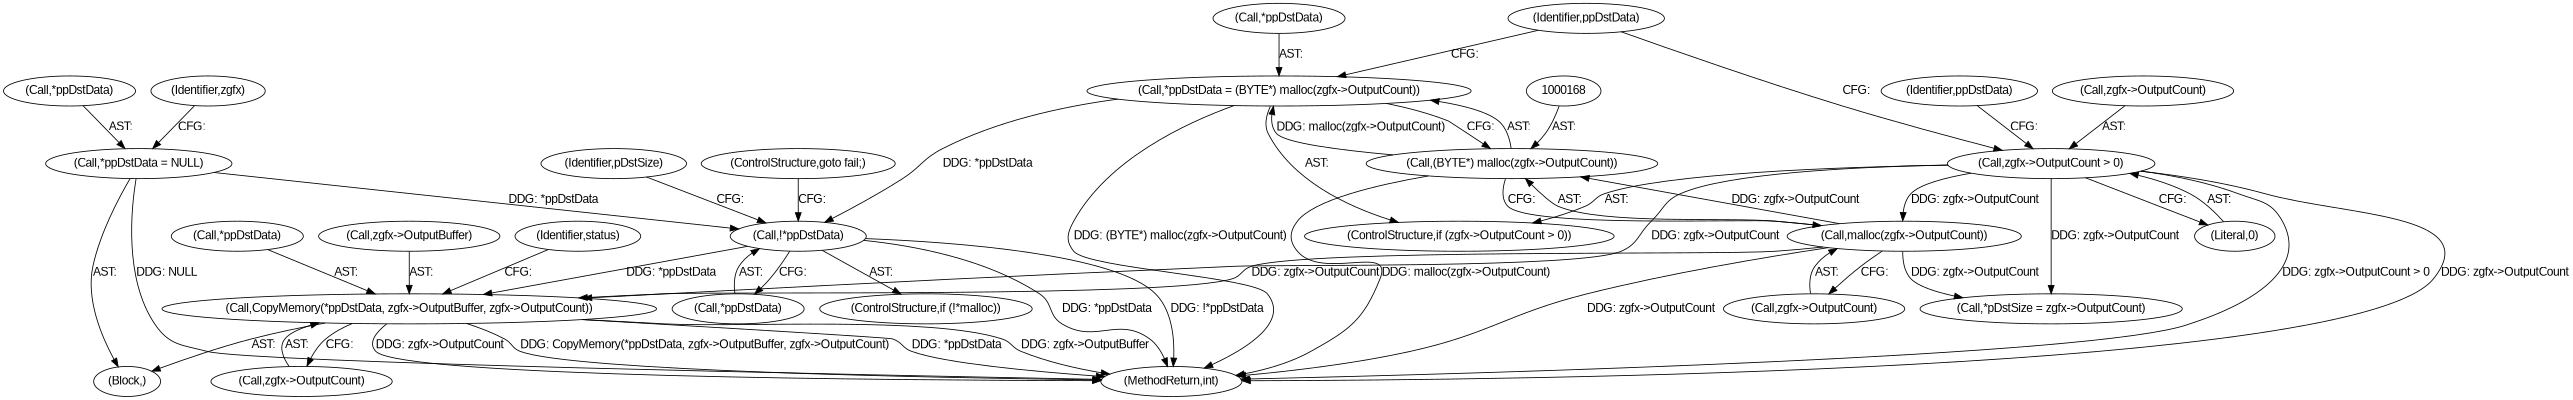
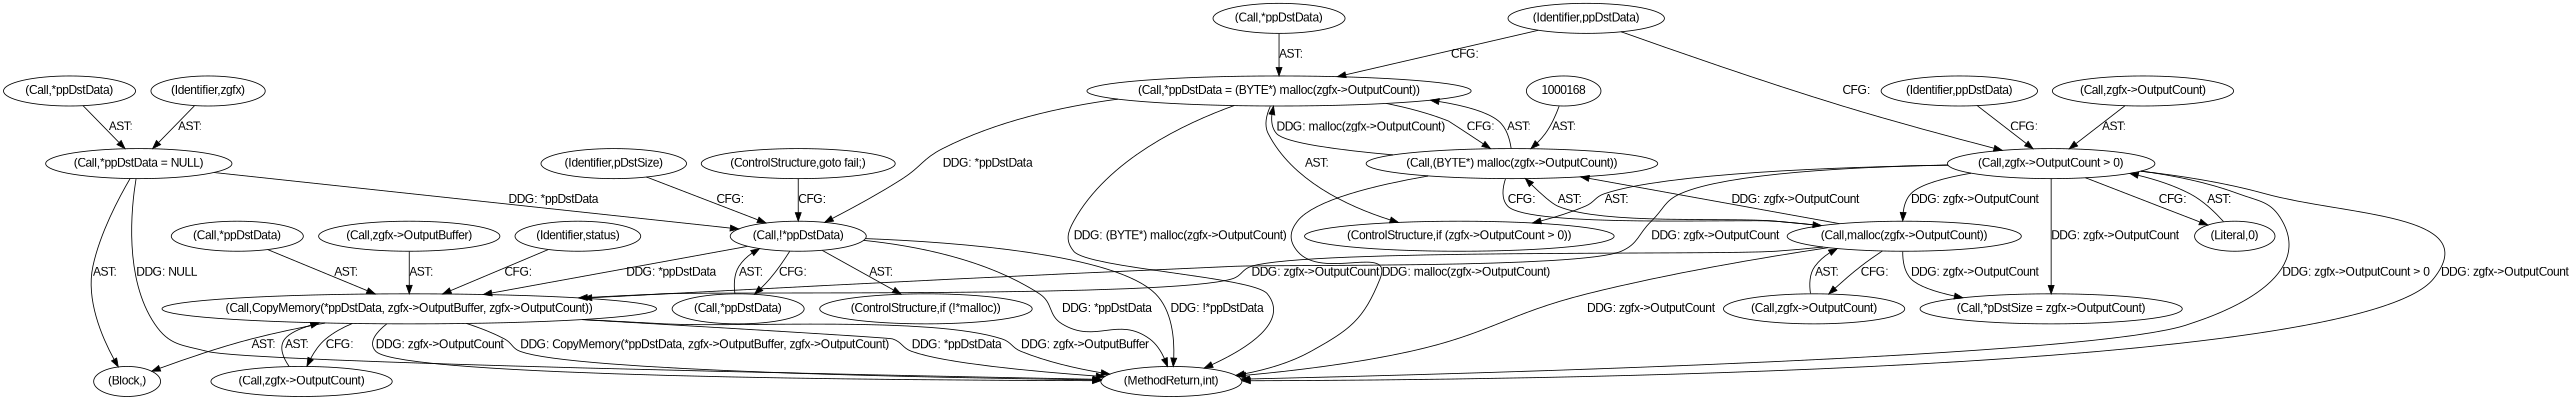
(193, 127) -> (192, 127)
